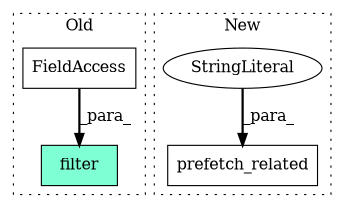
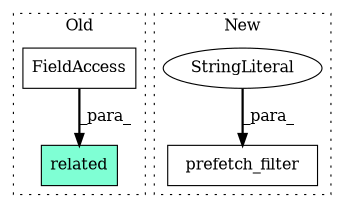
(79, 165) -> (79, 165)
(243, 165) -> (243, 165)
